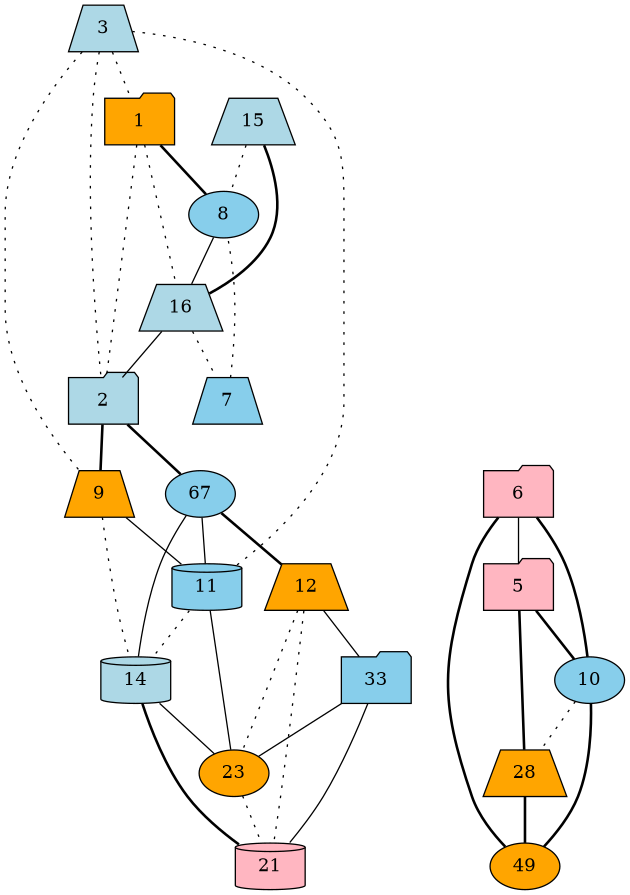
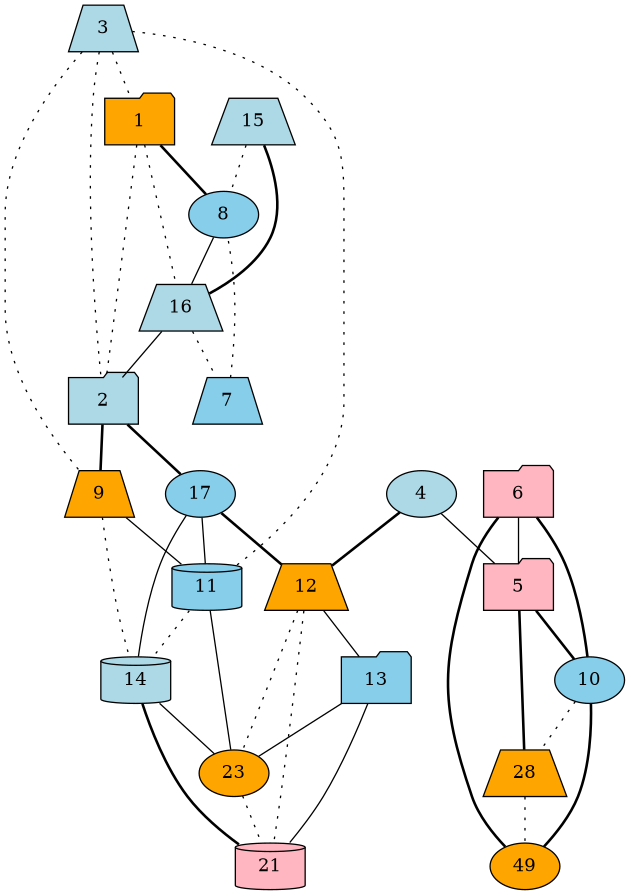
(200, 494) -> (200, 494)
none -> (422, 494)
(376, 680) -> (376, 680)
(525, 820) -> (525, 820)
